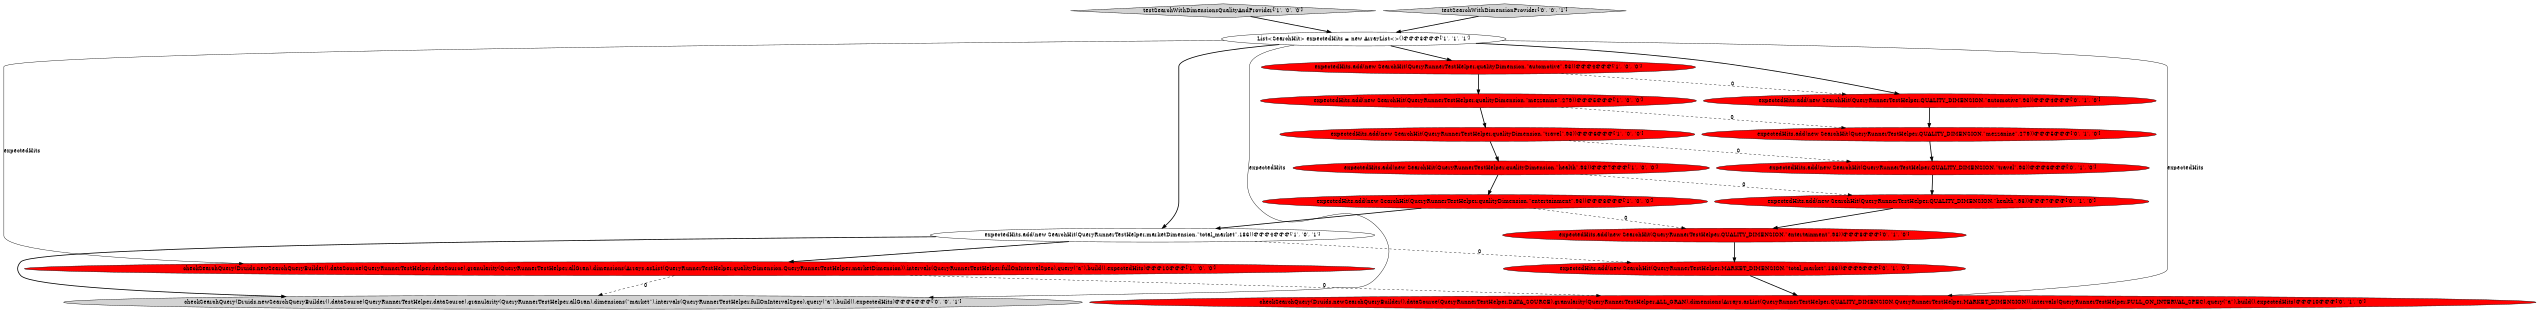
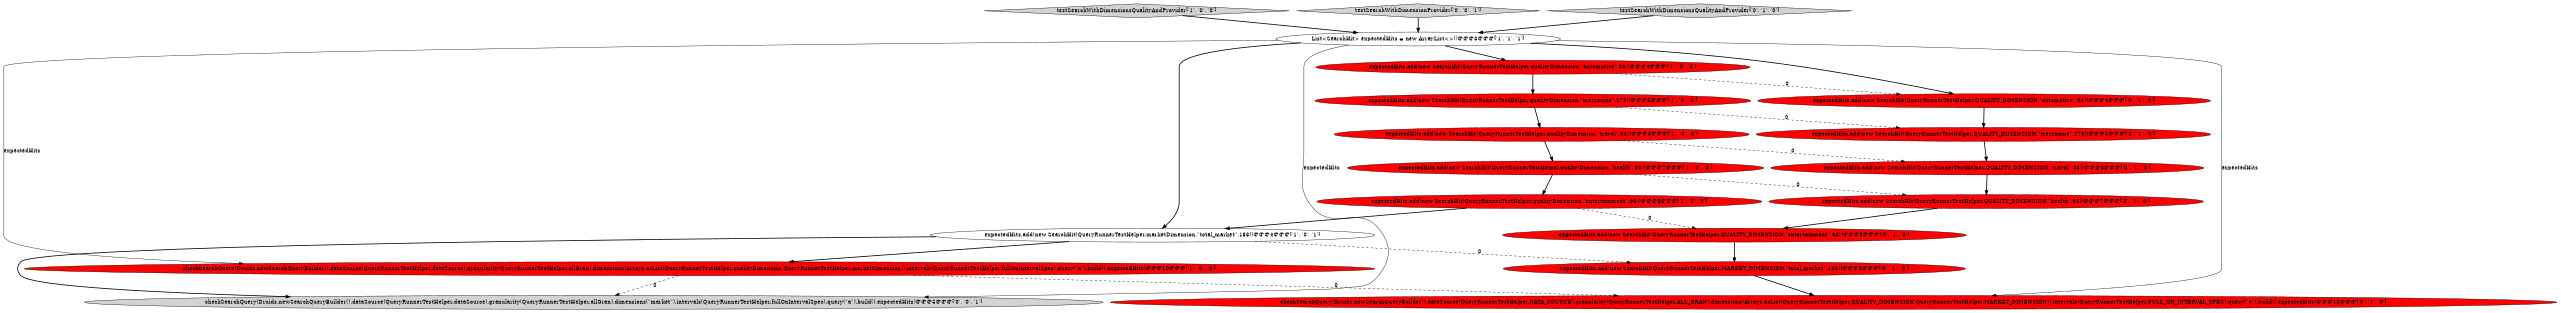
none -> (1700, 11)
